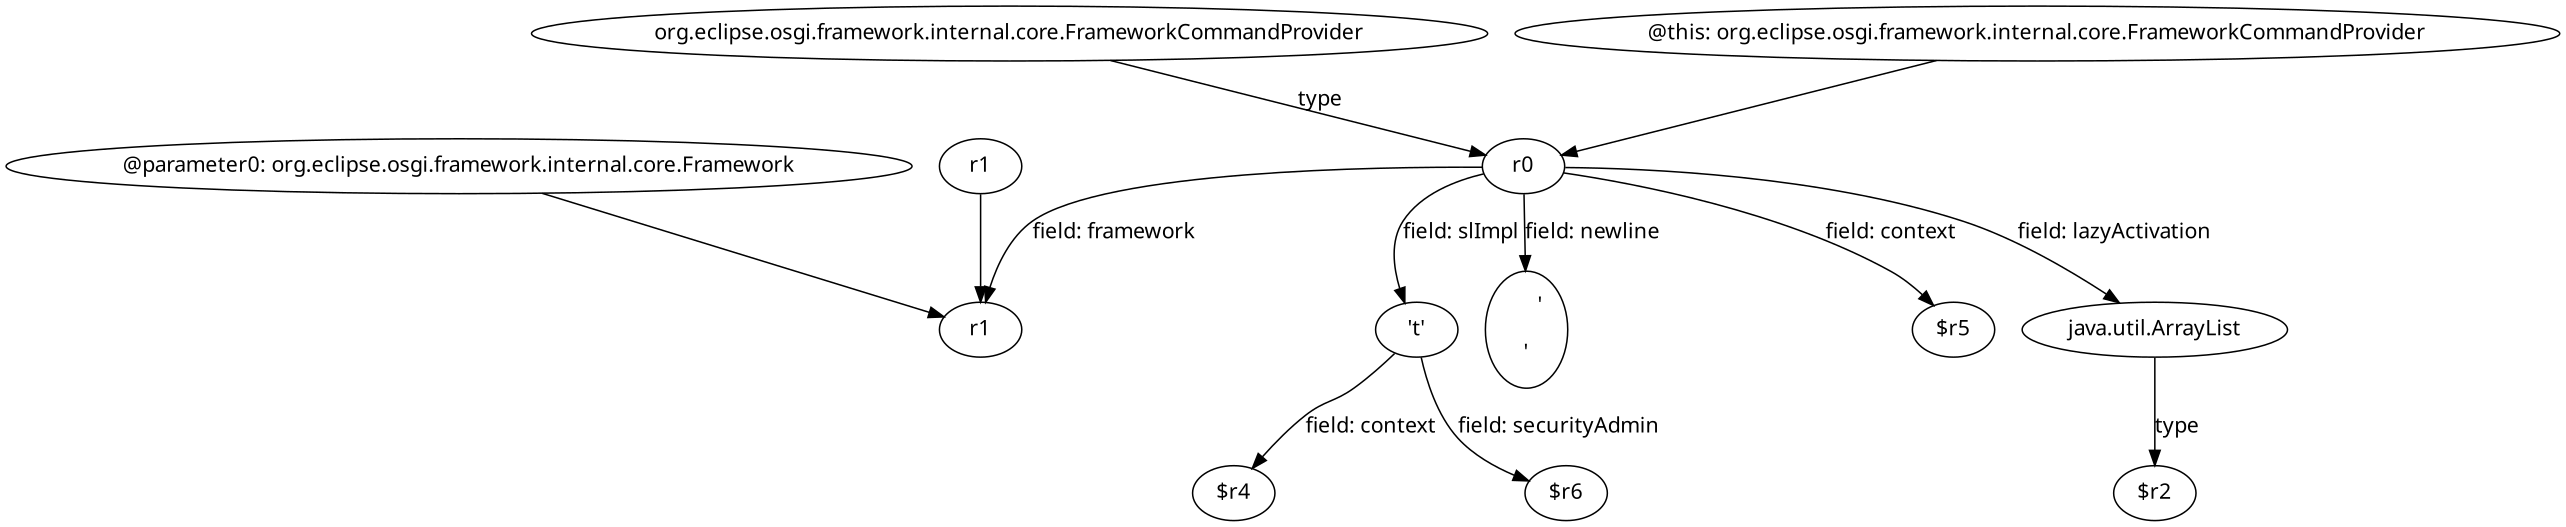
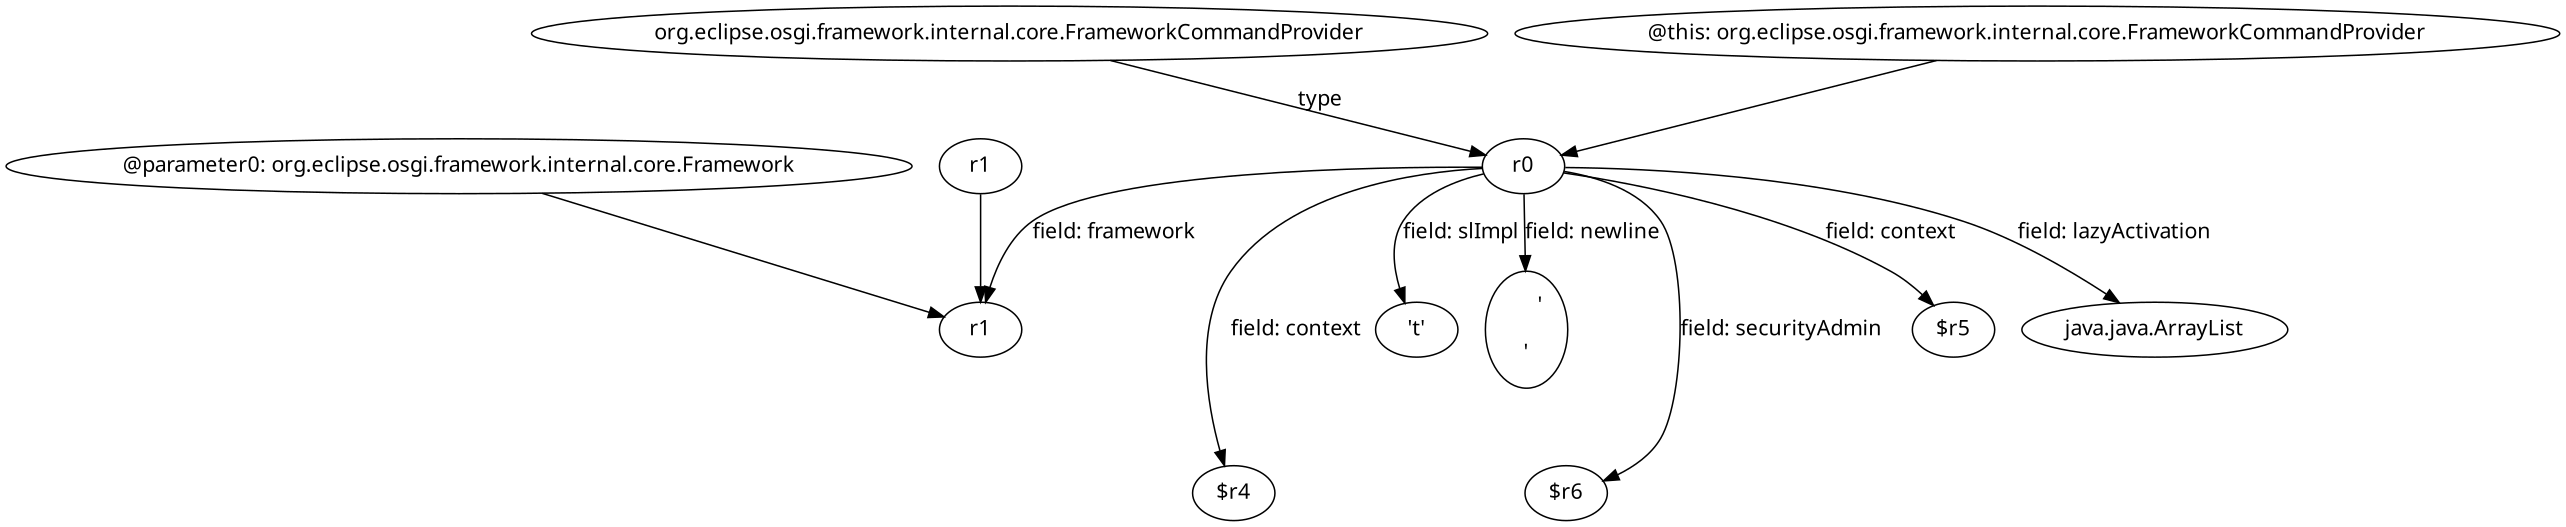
(2155, 330) -> (2155, 330)
(1327, 403) -> (1264, 237)
(1451, 430) -> (1679, 303)
(2155, 493) -> none
